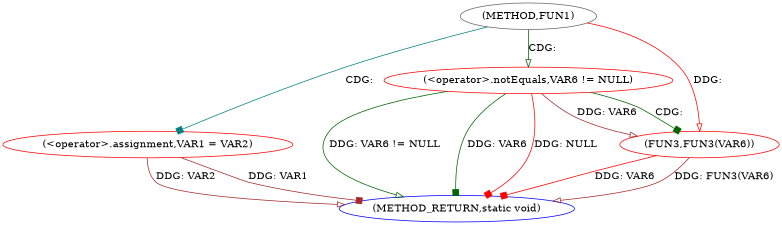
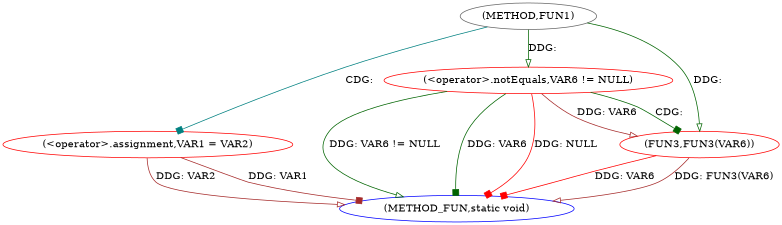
(544, 48) -> (544, 48)
(663, 53) -> (663, 53)
(457, 209) -> (457, 209)
